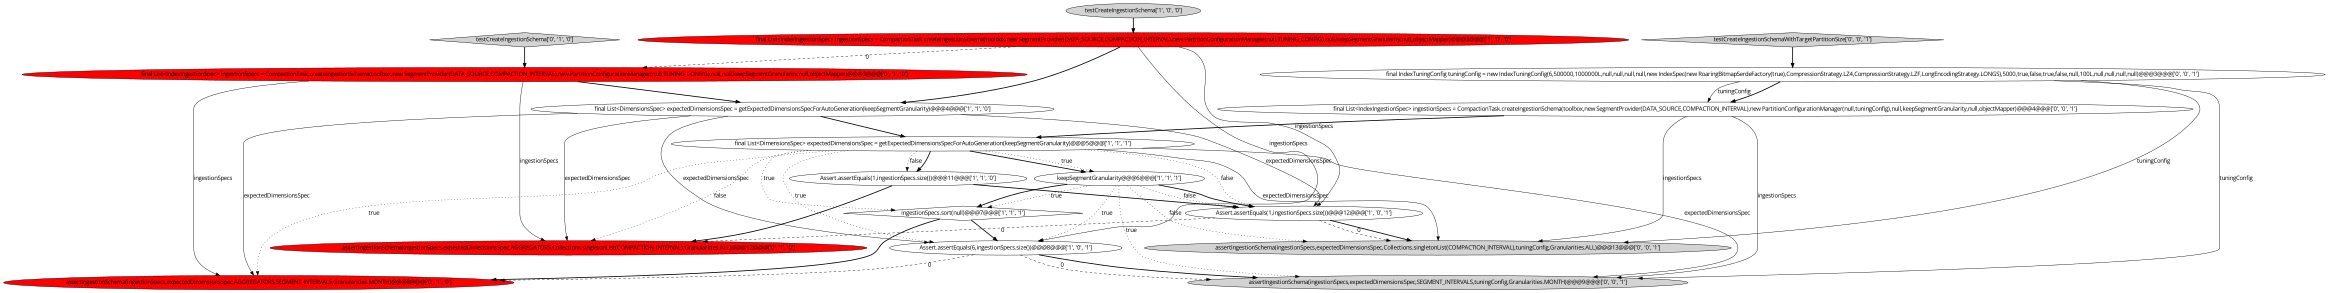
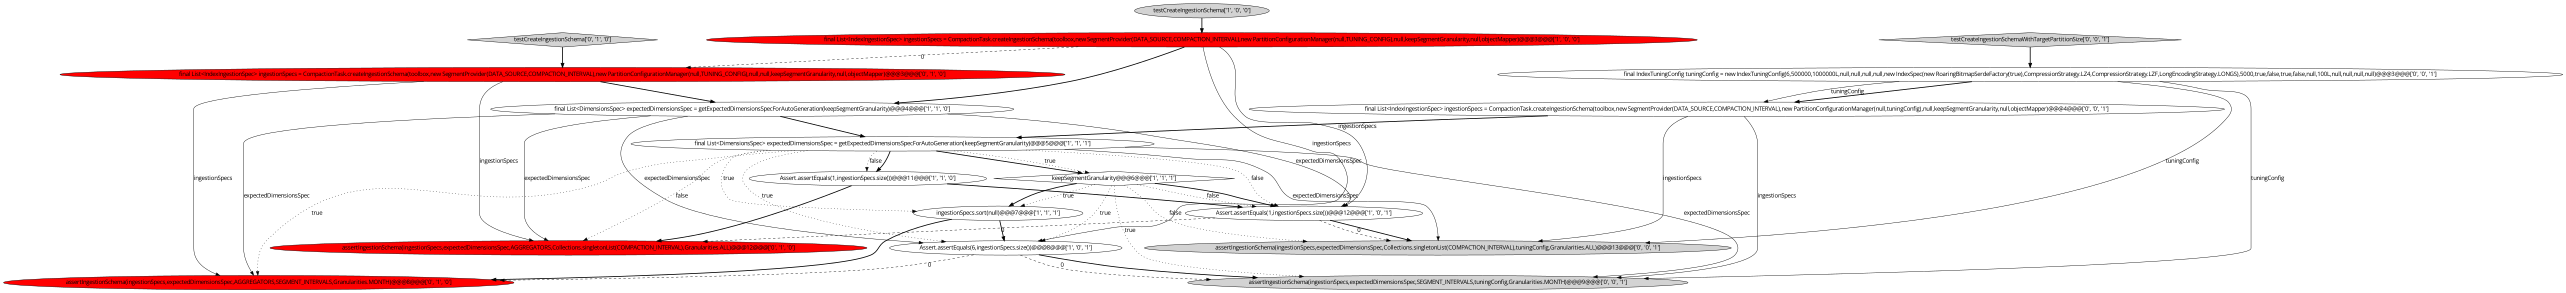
(1119, 179) -> (1114, 179)
(963, 213) -> (998, 213)
